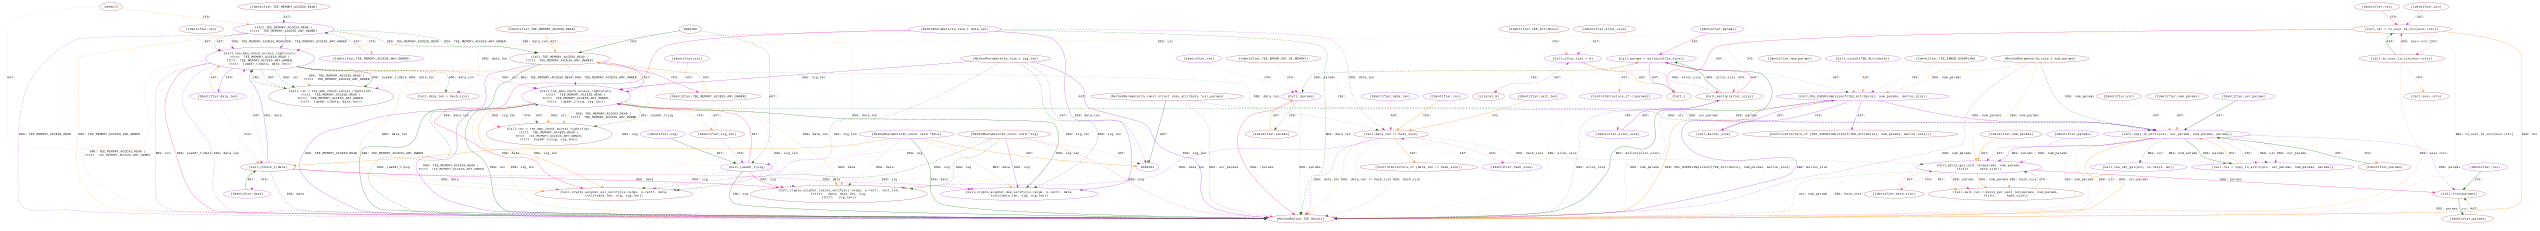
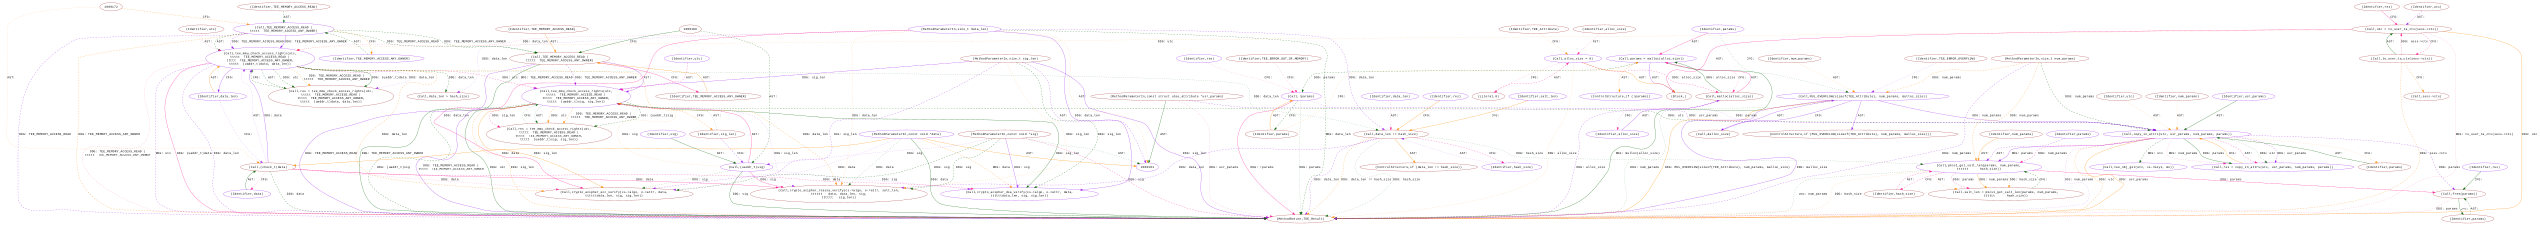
(1863, 59) -> none
(1679, 96) -> (1679, 96)
(1209, 174) -> (1209, 174)
